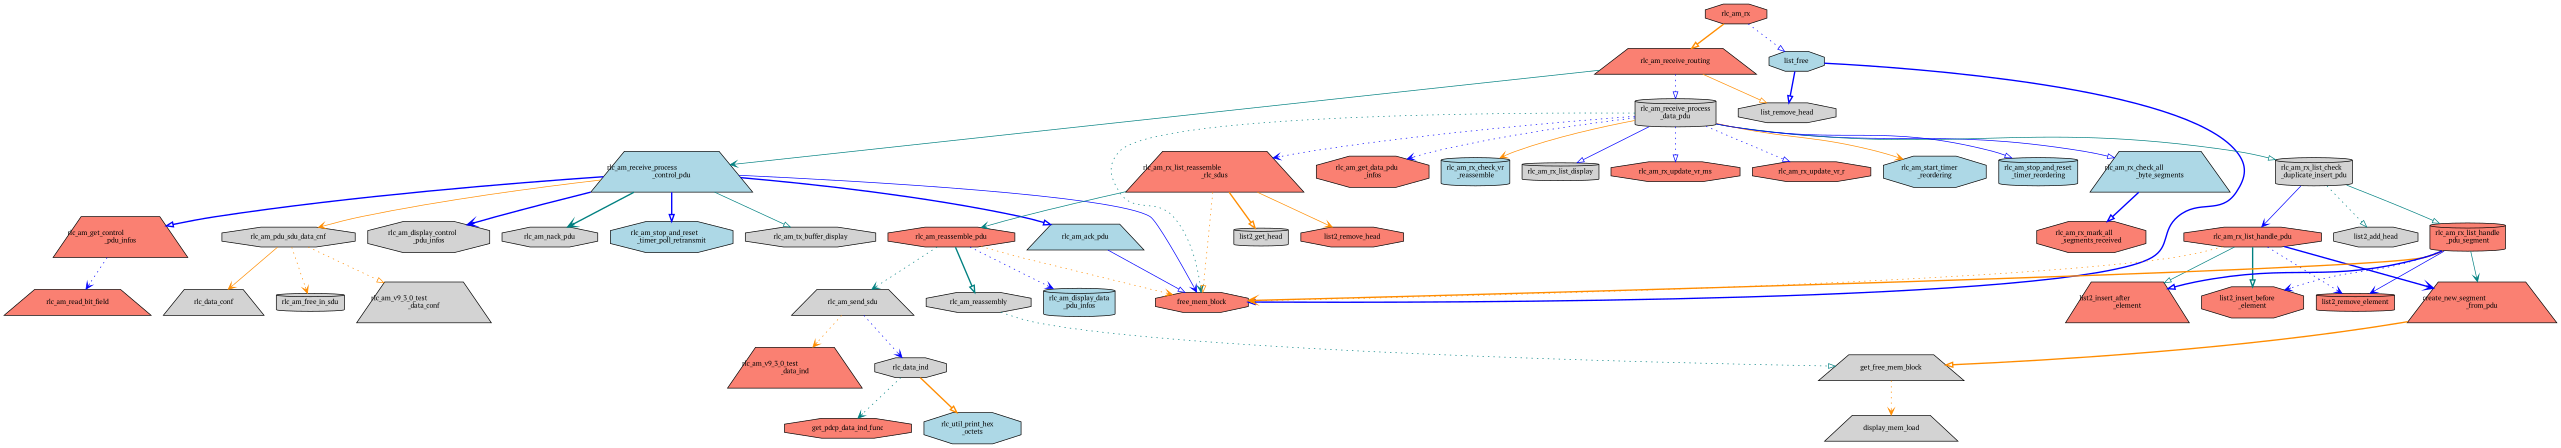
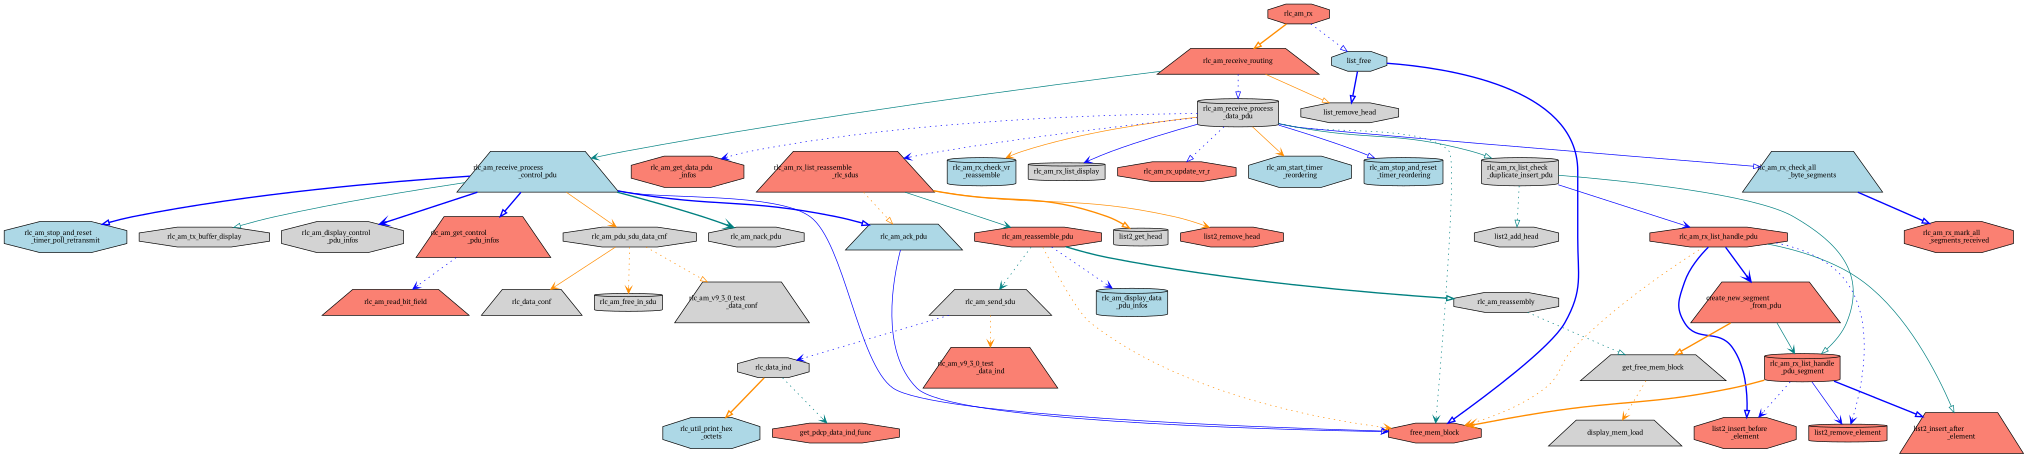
(1616, 143) -> (1143, 140)
(1676, 172) -> none
(1208, 239) -> (876, 206)
(2253, 263) -> (1699, 334)
(2473, 263) -> (1784, 335)
